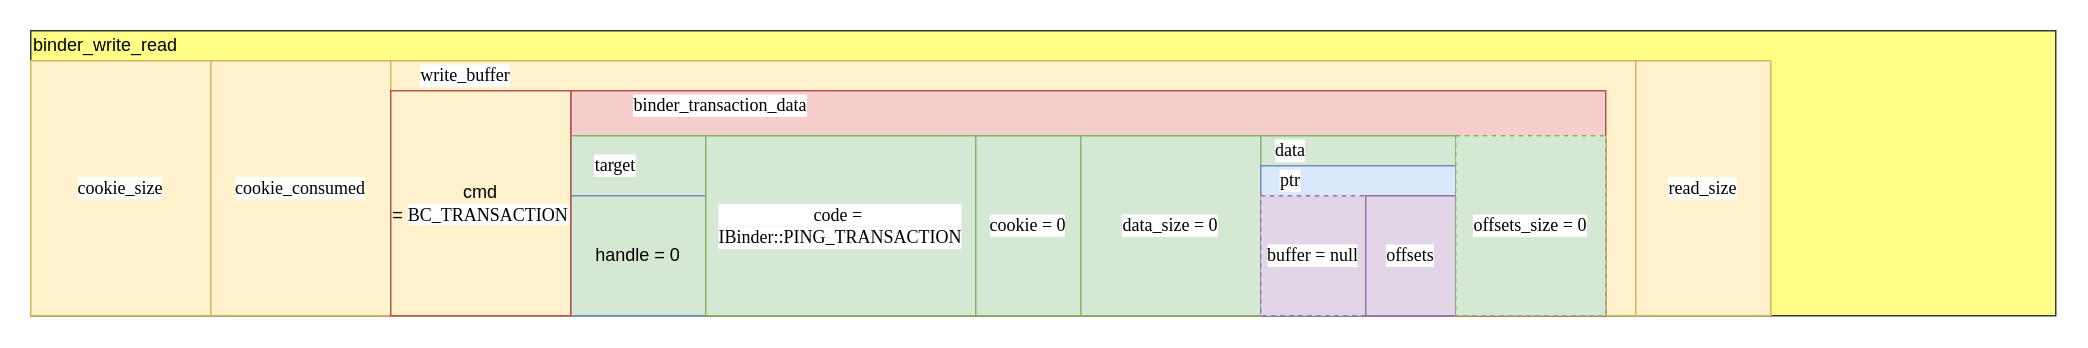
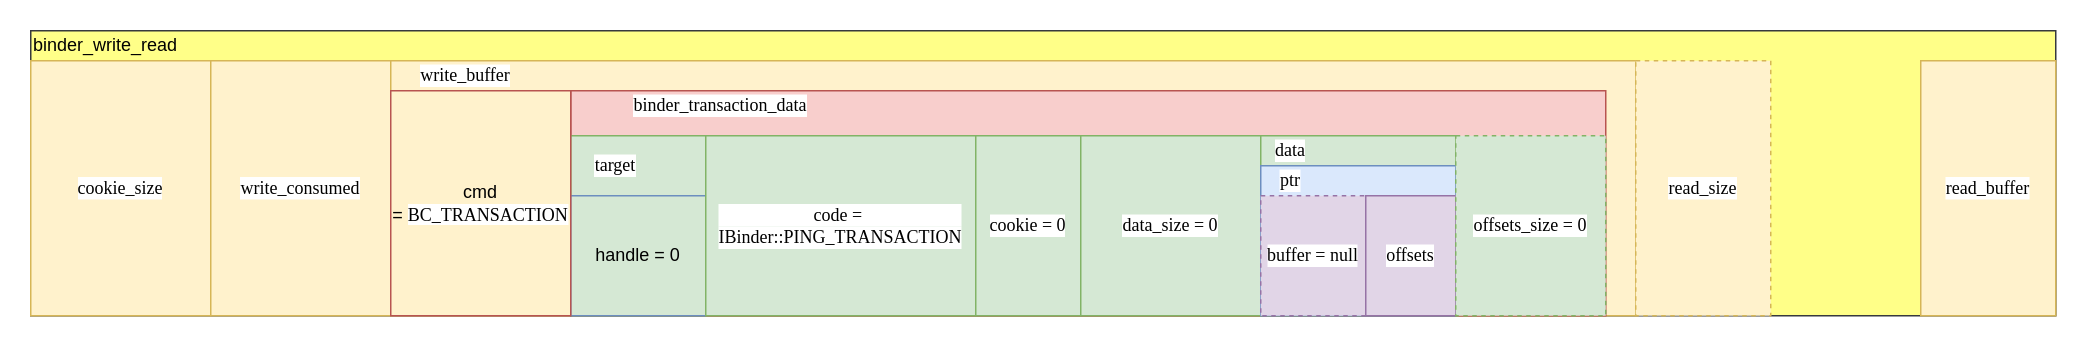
(301, 188) -> (301, 188)
(1703, 188) -> (1703, 188)
none -> (1988, 188)
